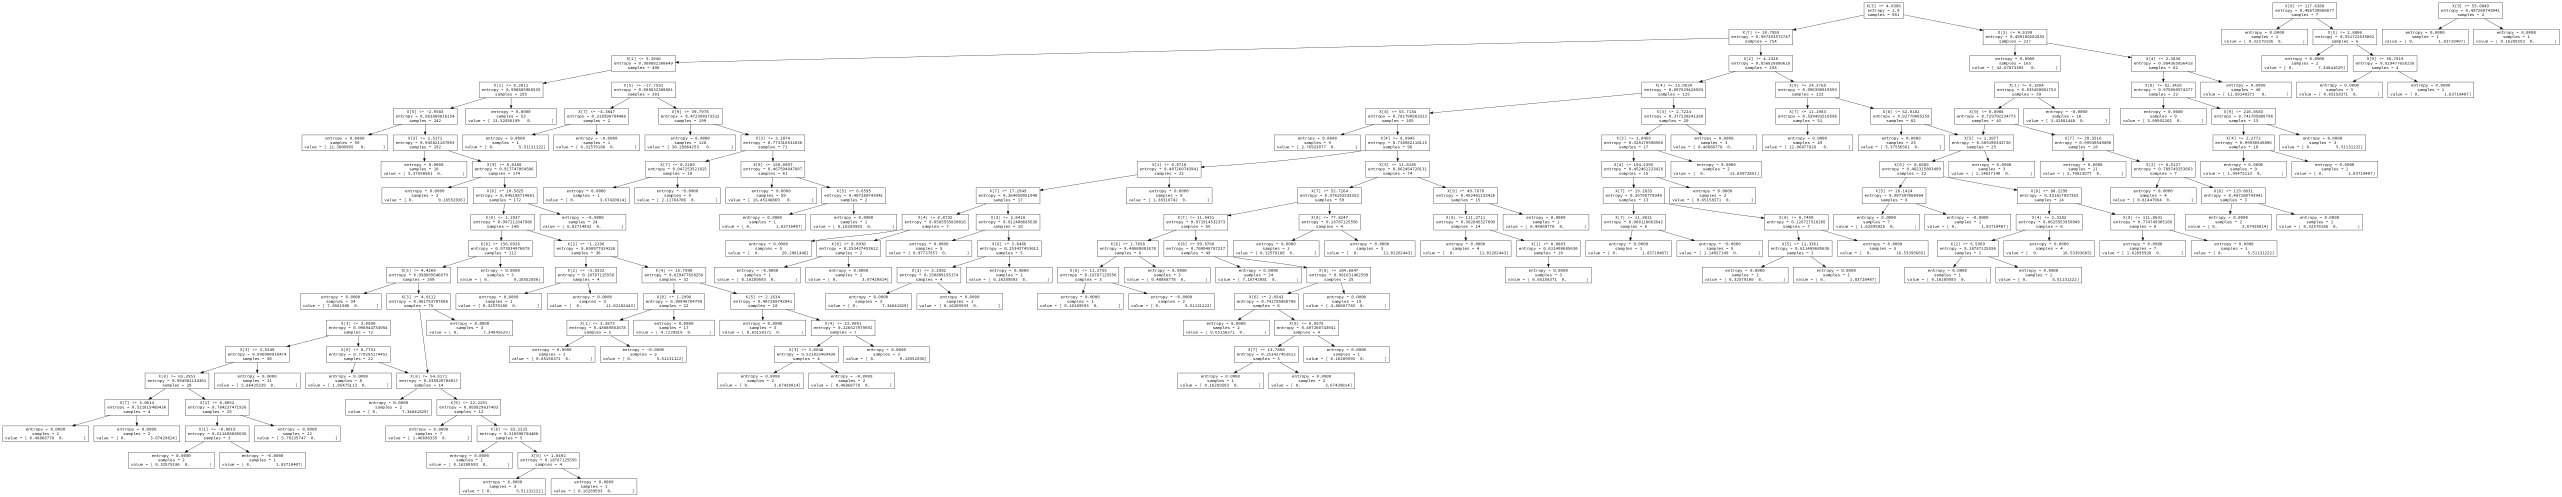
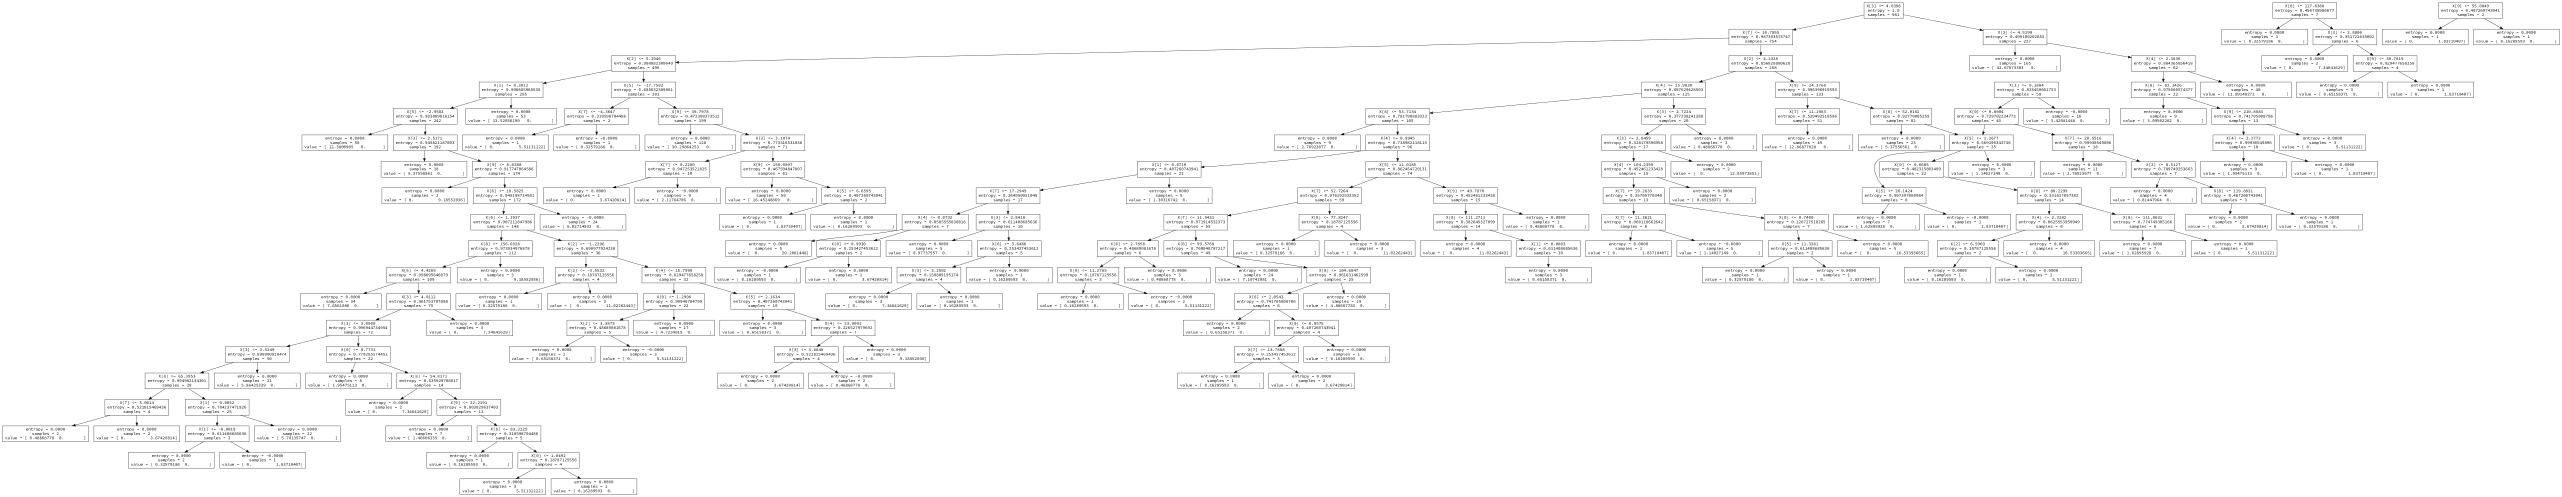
none -> (644, 75)
(1904, 181) -> (1899, 154)
(424, 340) -> (390, 314)
